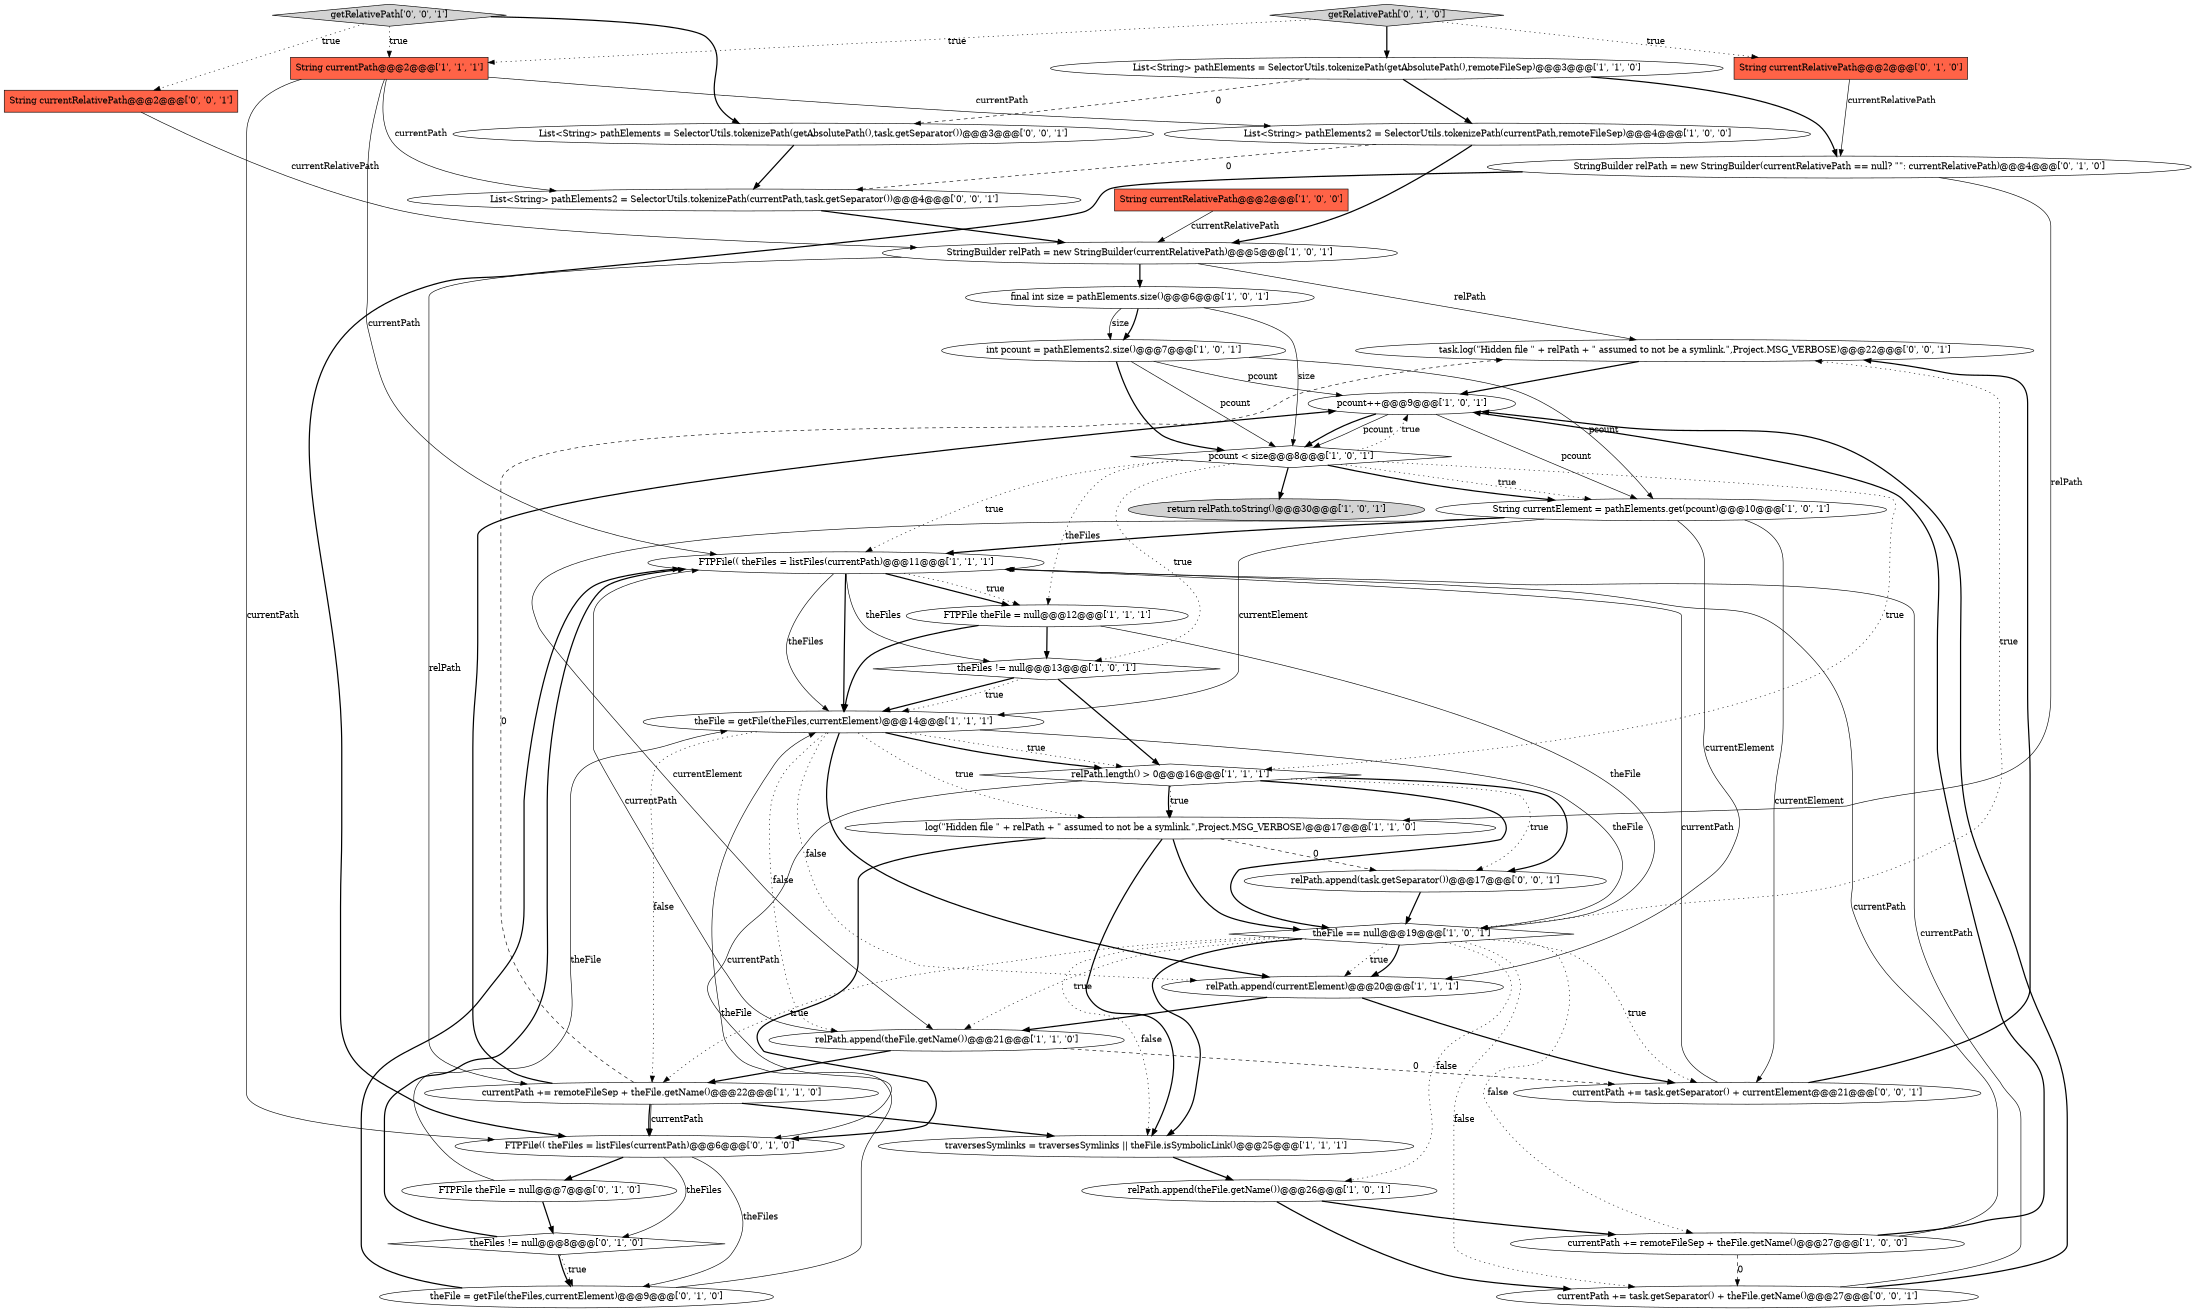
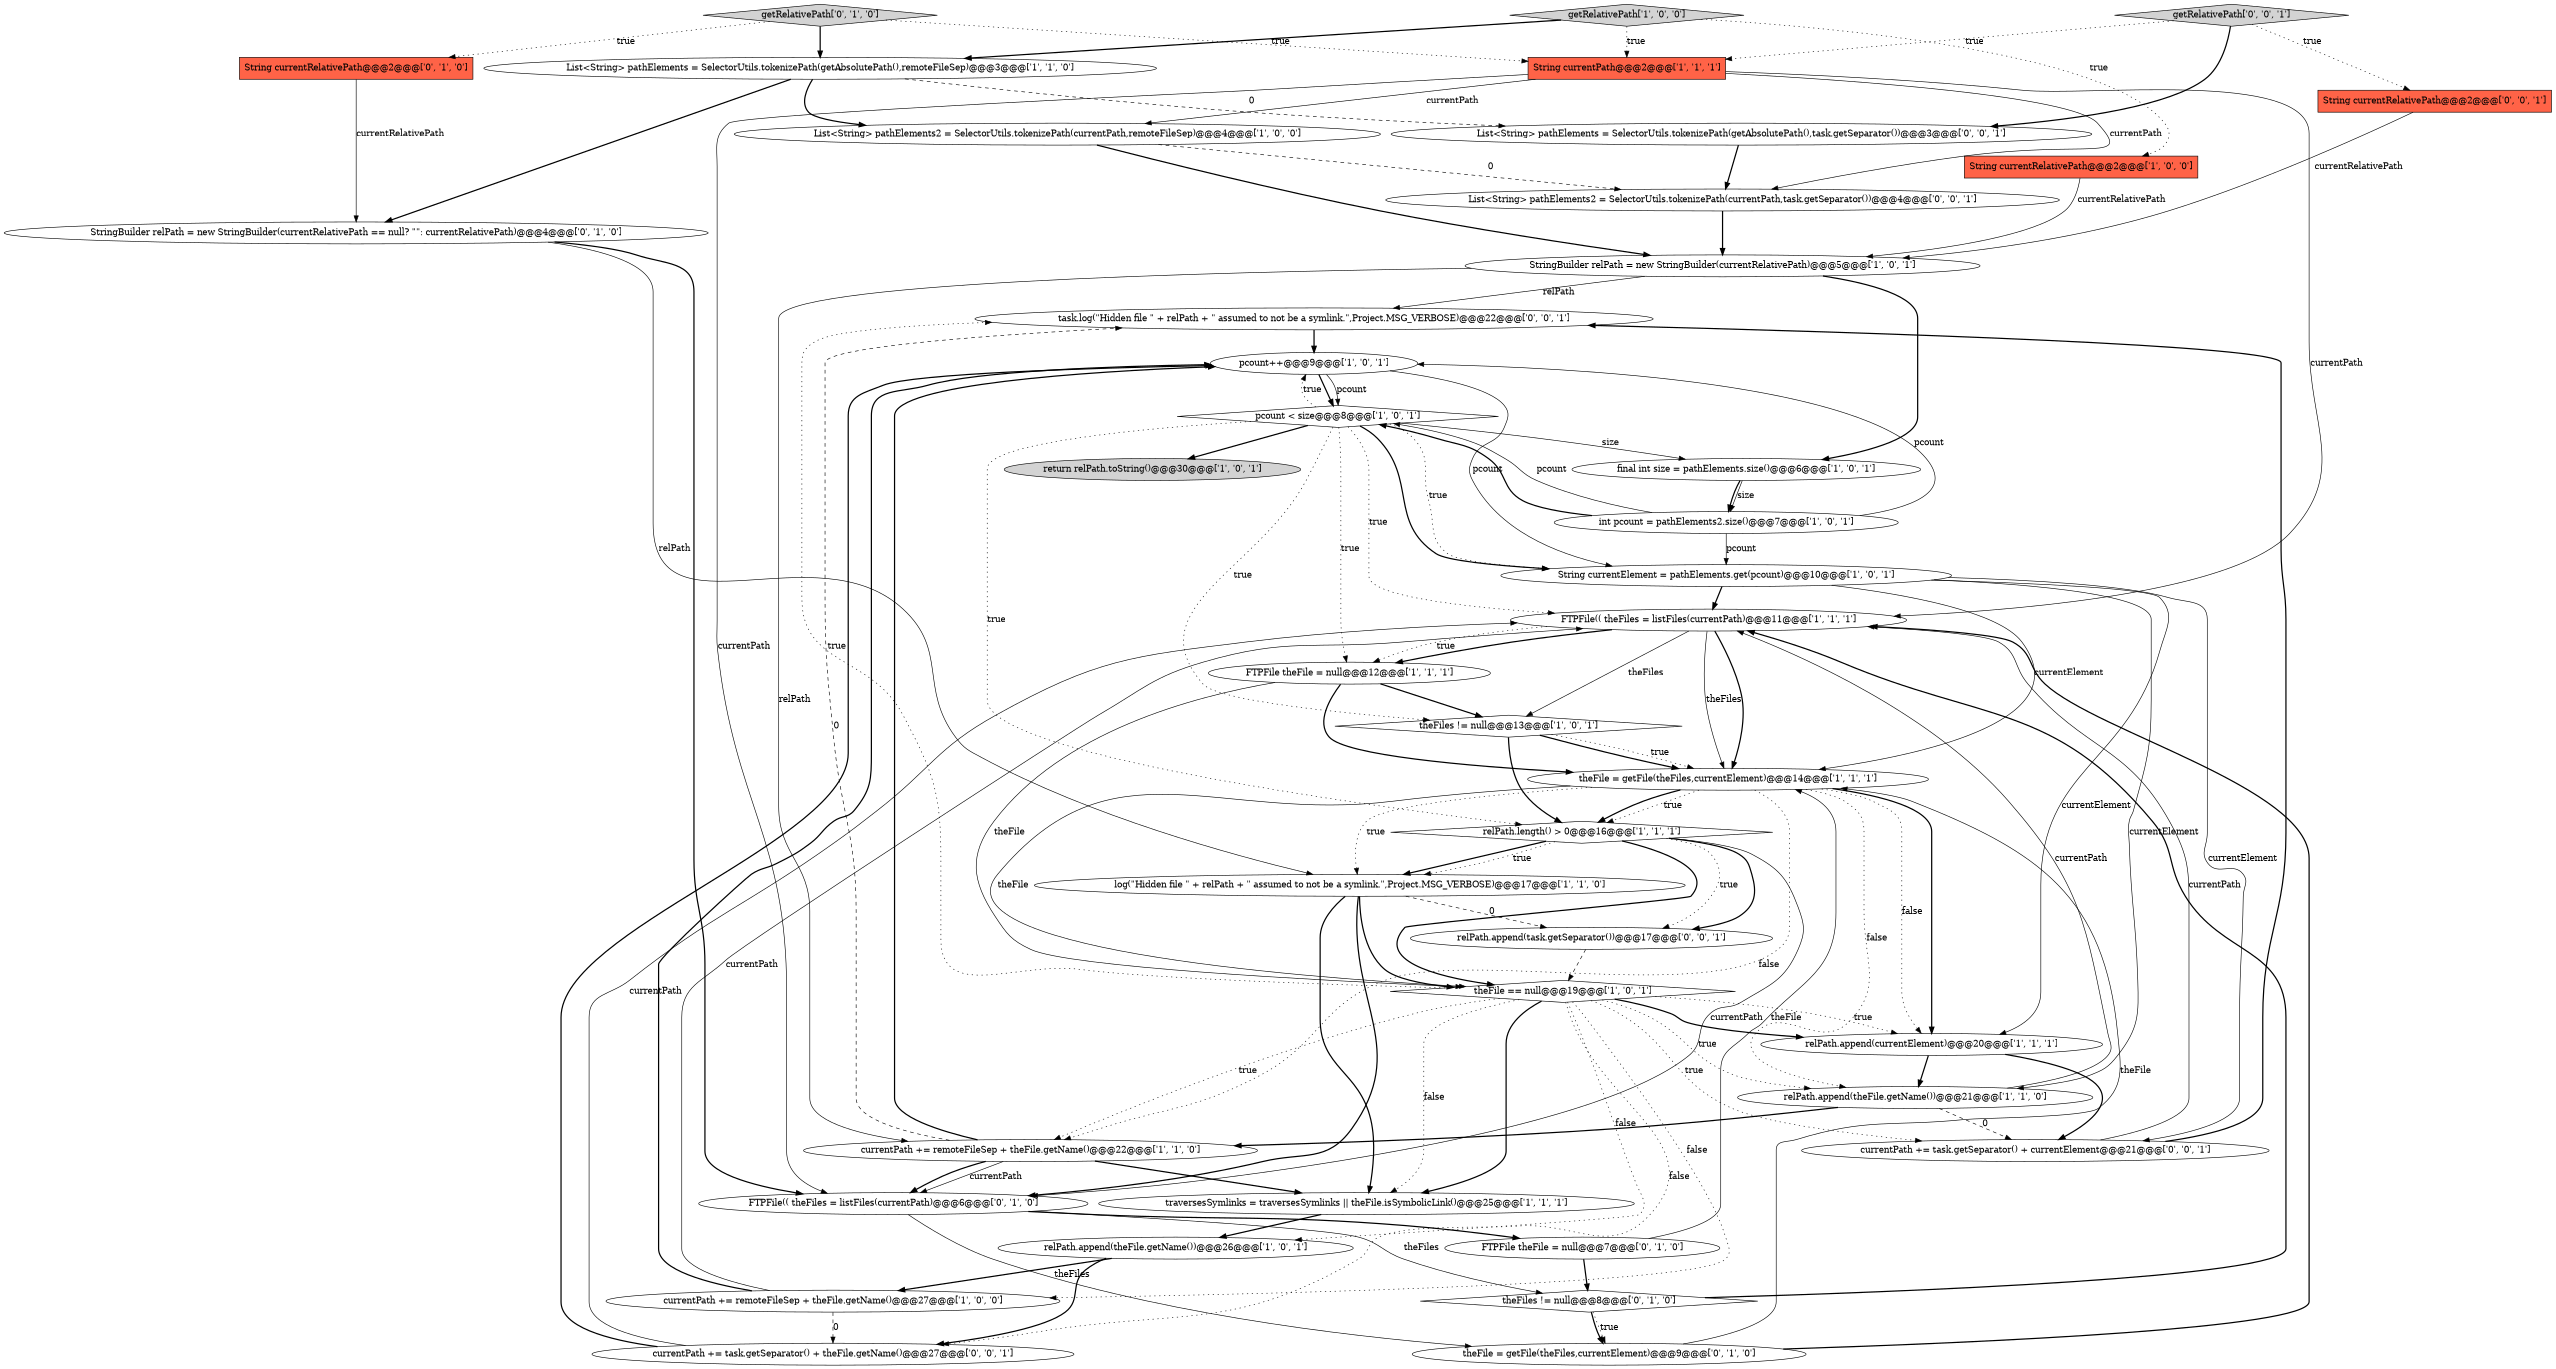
none -> (1627, 15)
(1293, 343) -> (1540, 439)
(1083, 536) -> (1350, 549)
(1415, 905) -> (1579, 962)
